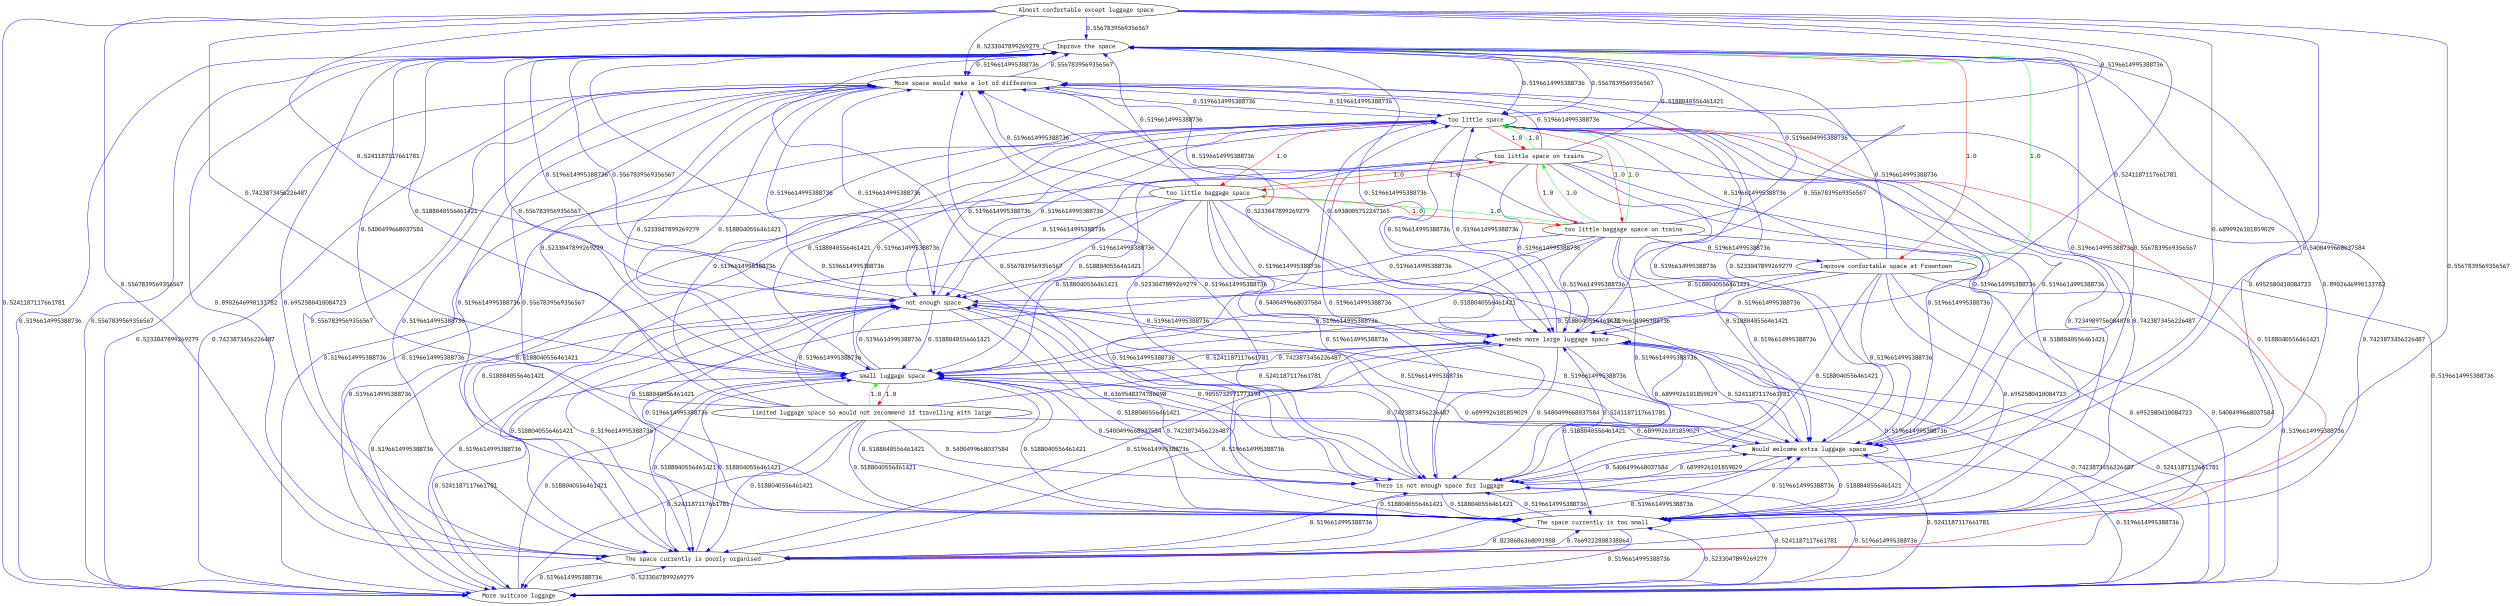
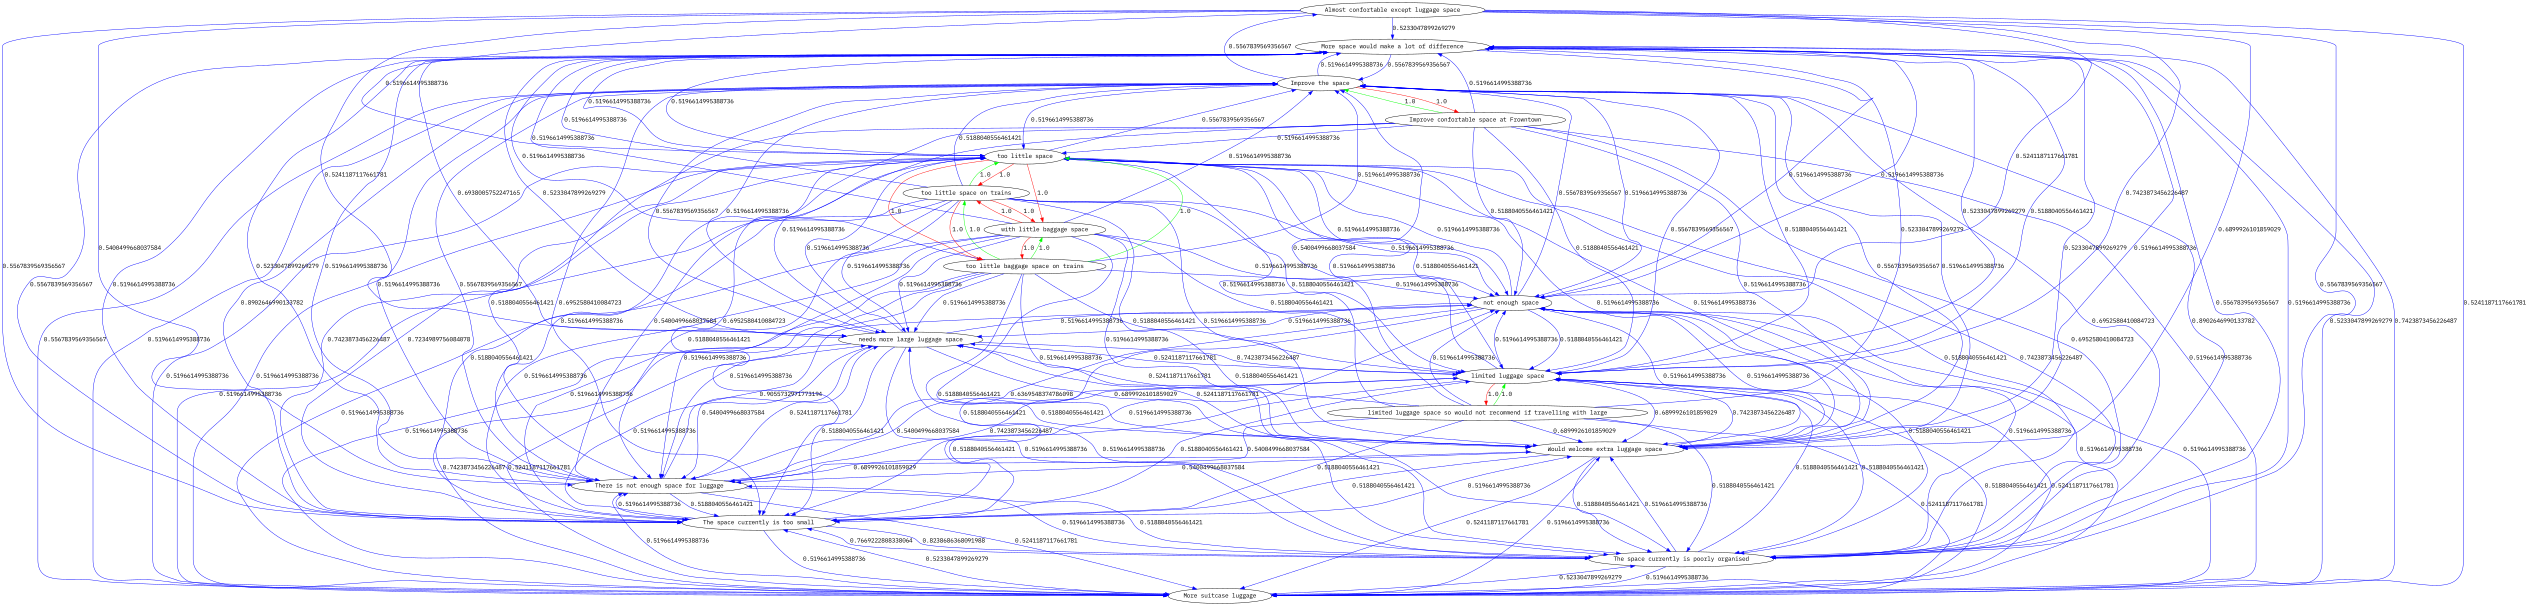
(1086, 26) -> (1231, 37)
(1817, 138) -> (1389, 175)
(1208, 193) -> (1045, 230)
(1403, 245) -> none
(1731, 254) -> (647, 360)
(892, 376) -> (1508, 376)
(2243, 413) -> (437, 431)
(2027, 527) -> (1758, 277)
none -> (1160, 539)
